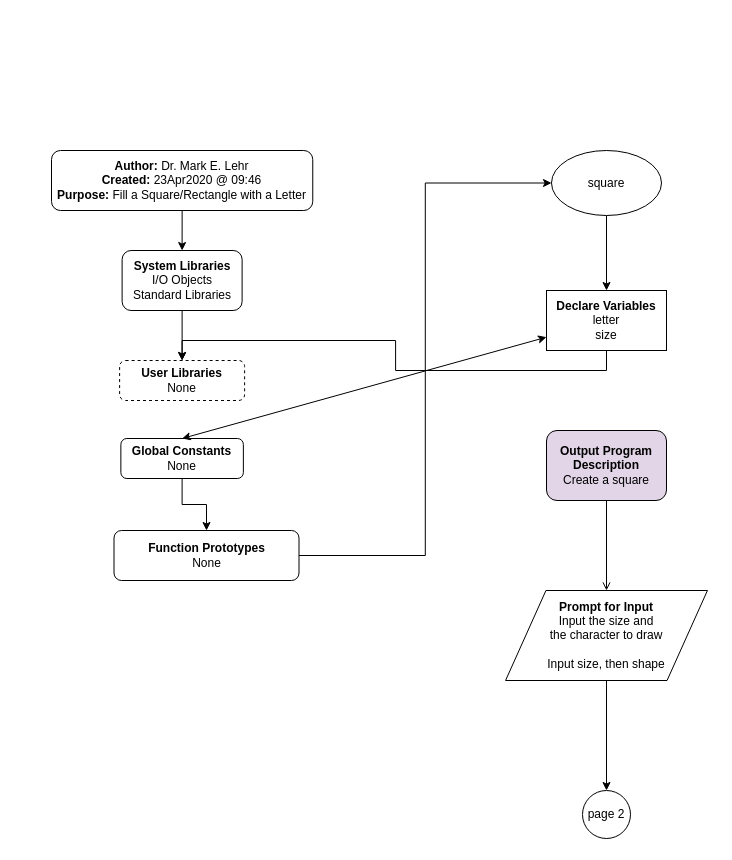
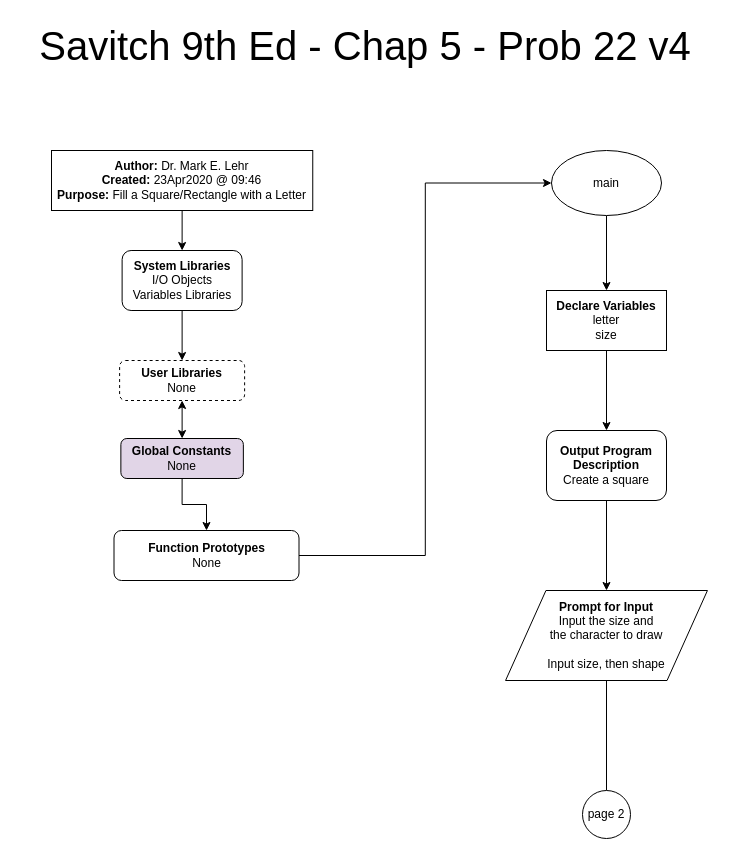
none -> (366, 46)
(182, 181) -> (182, 181)
(607, 184) -> (607, 184)
(183, 281) -> (183, 281)
(317, 341) -> (607, 396)
(305, 404) -> (182, 420)
(182, 459) -> (182, 459)
(607, 466) -> (607, 466)
(607, 584) -> (607, 582)
(607, 782) -> (607, 785)
